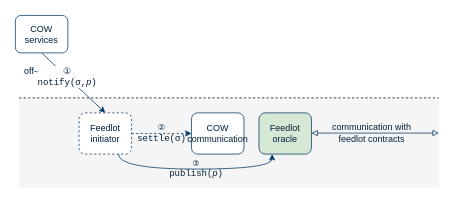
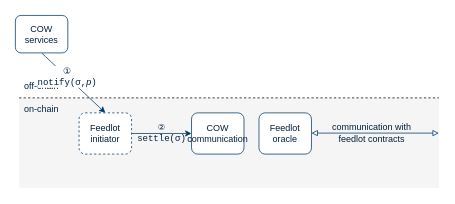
(42, 72) -> (42, 87)
none -> (42, 109)
(159, 134) -> (159, 134)
(285, 134) -> (285, 134)
(194, 169) -> none
